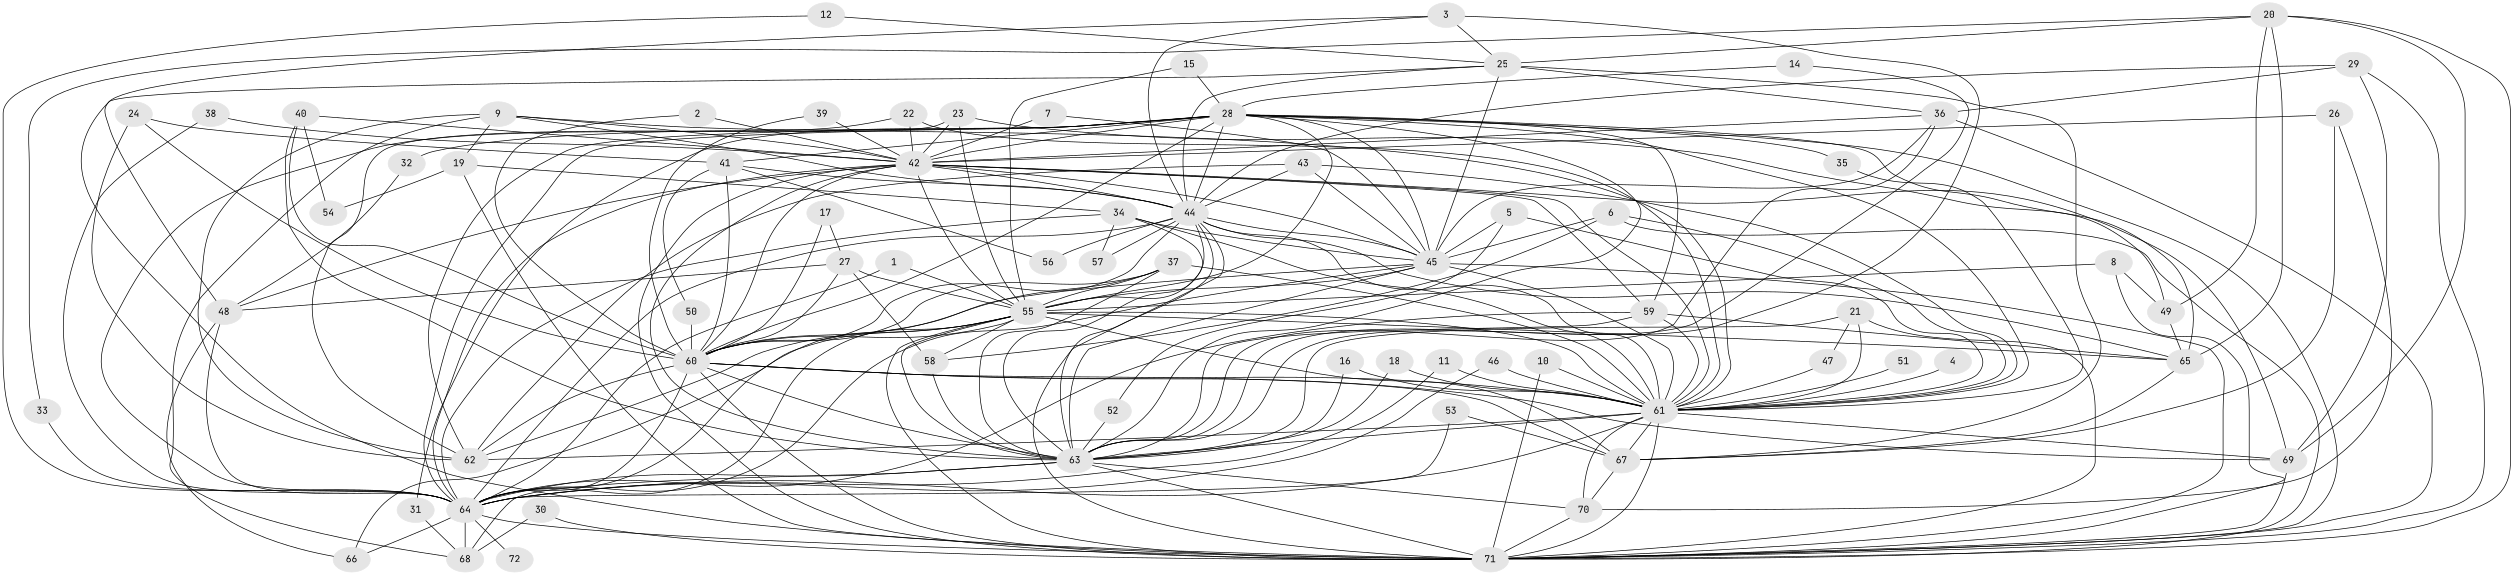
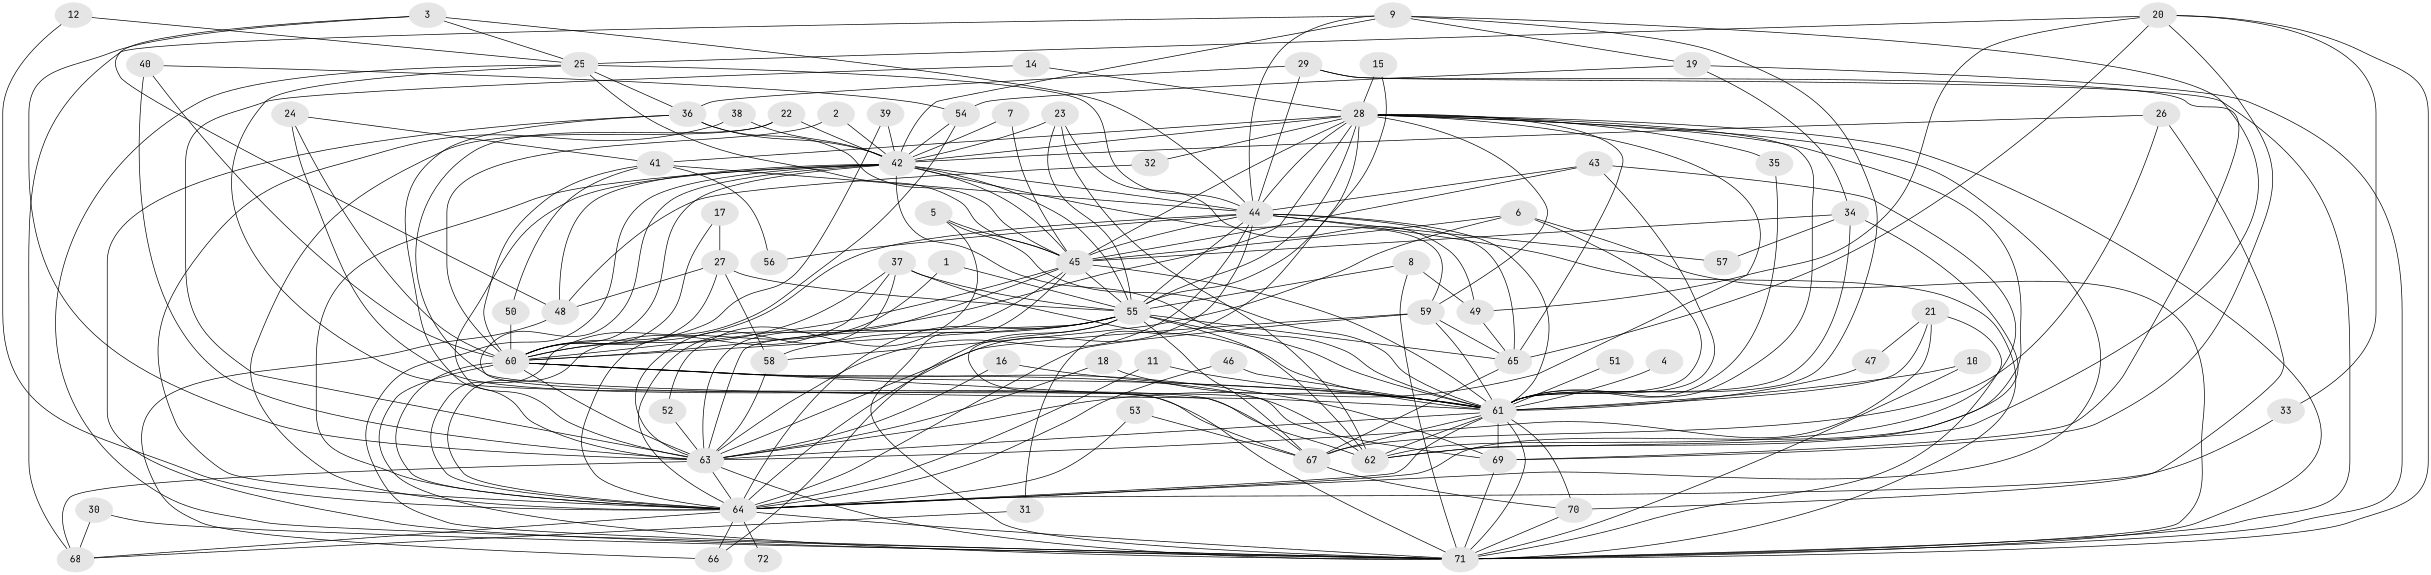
(492, 130) -> (929, 139)
(1093, 322) -> none
(235, 477) -> (540, 371)
(1353, 488) -> none
